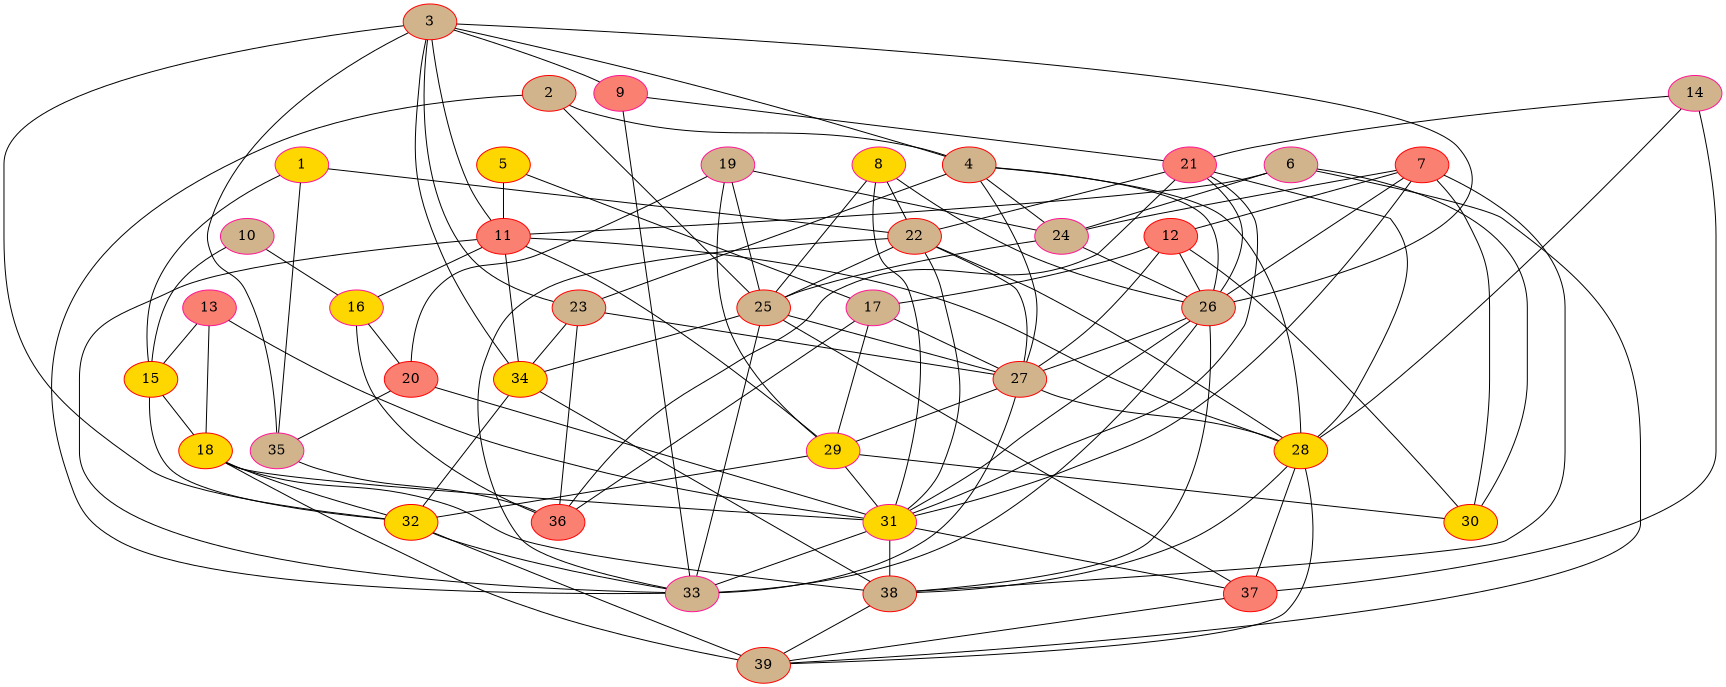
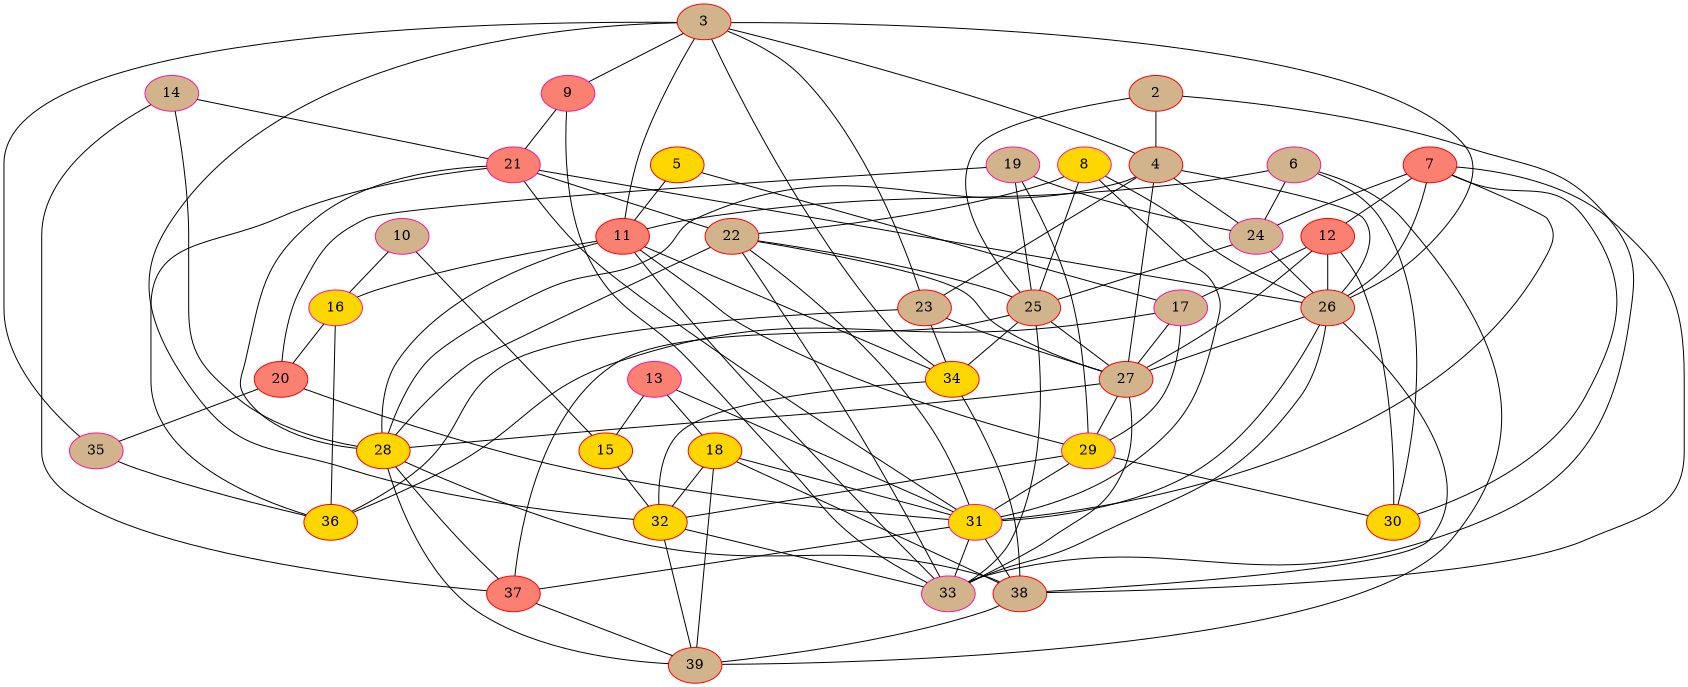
(302, 165) -> none
(178, 415) -> none
(558, 522) -> (331, 522)
